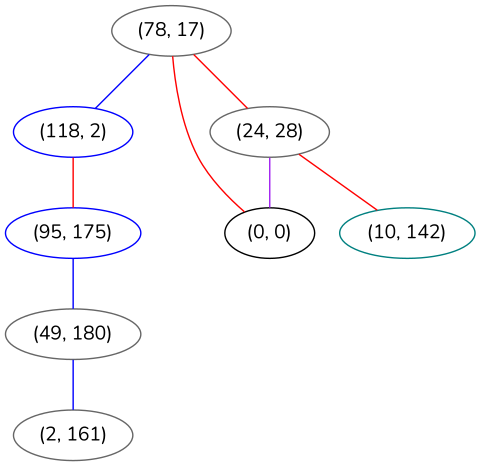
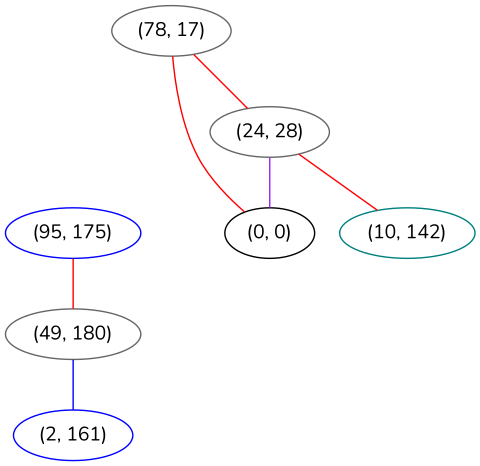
(73, 132) -> none
(73, 284) -> (73, 284)
(73, 435) -> (73, 435)
